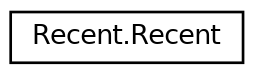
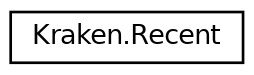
(127, 37) -> (127, 37)
